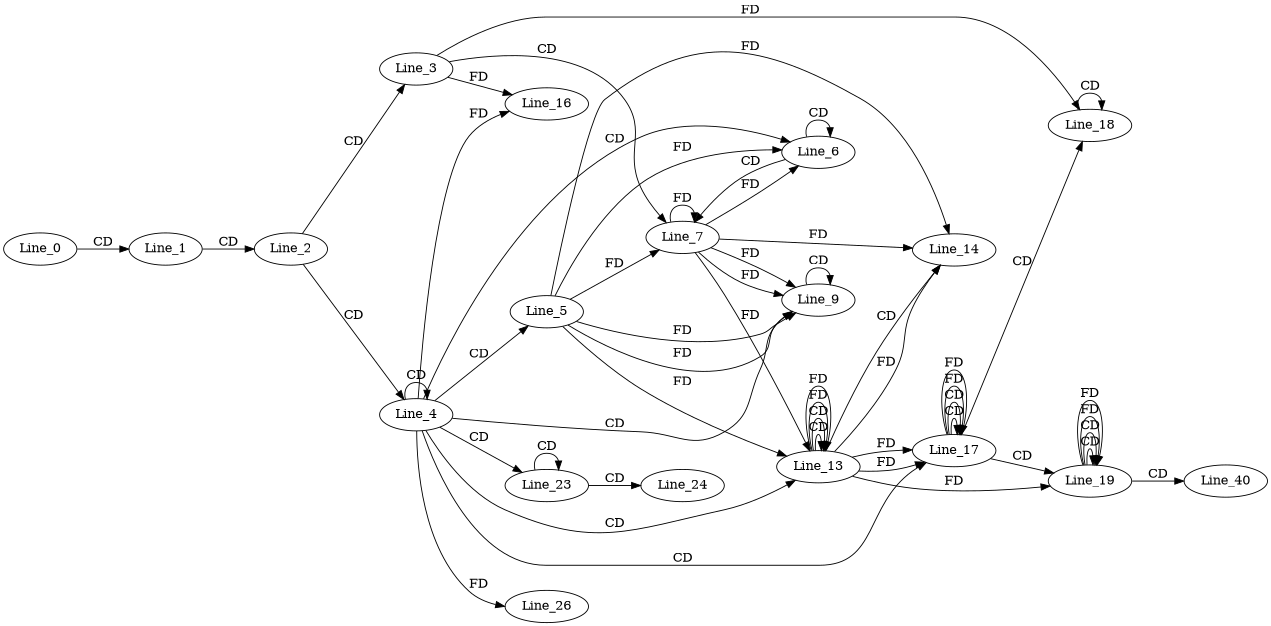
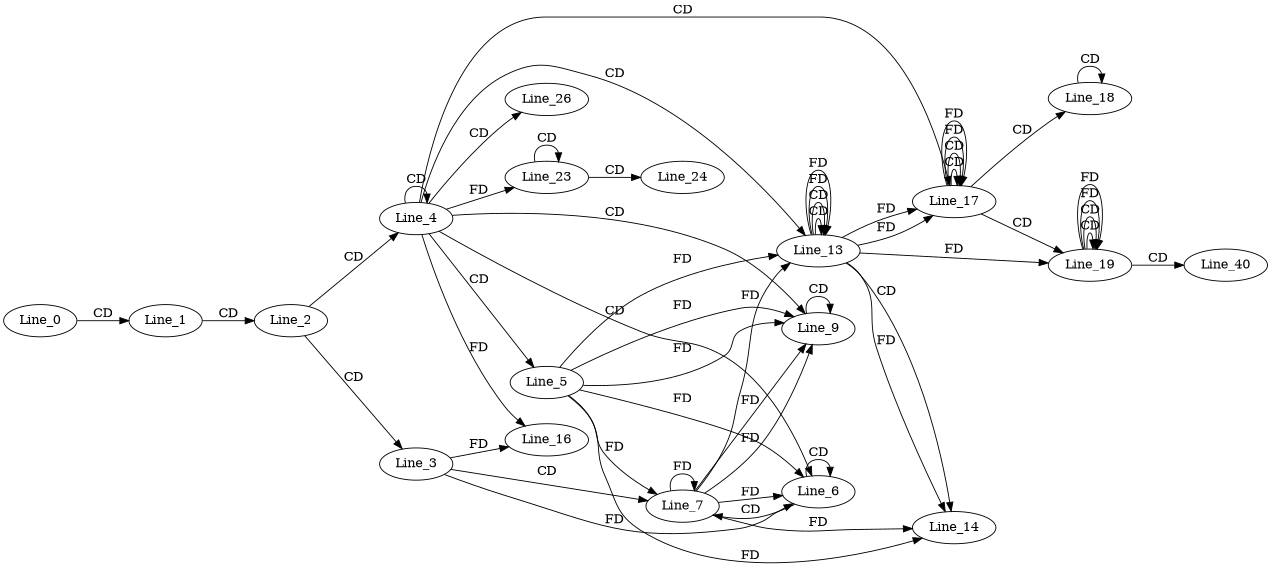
(768, 17) -> (613, 528)
(479, 438) -> (479, 190)
(479, 585) -> (479, 134)
